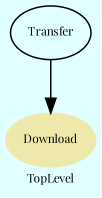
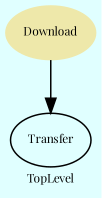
(51, 79) -> (51, 79)
